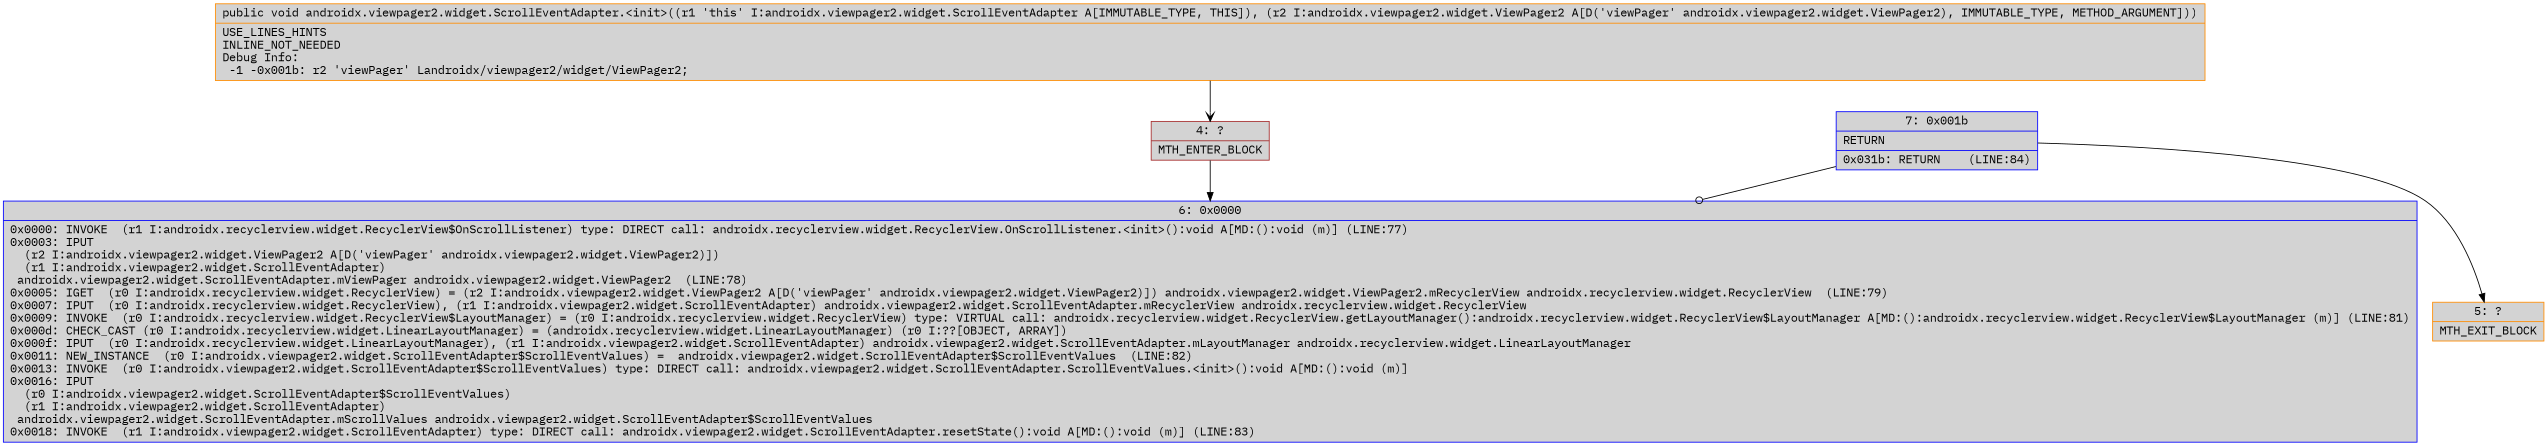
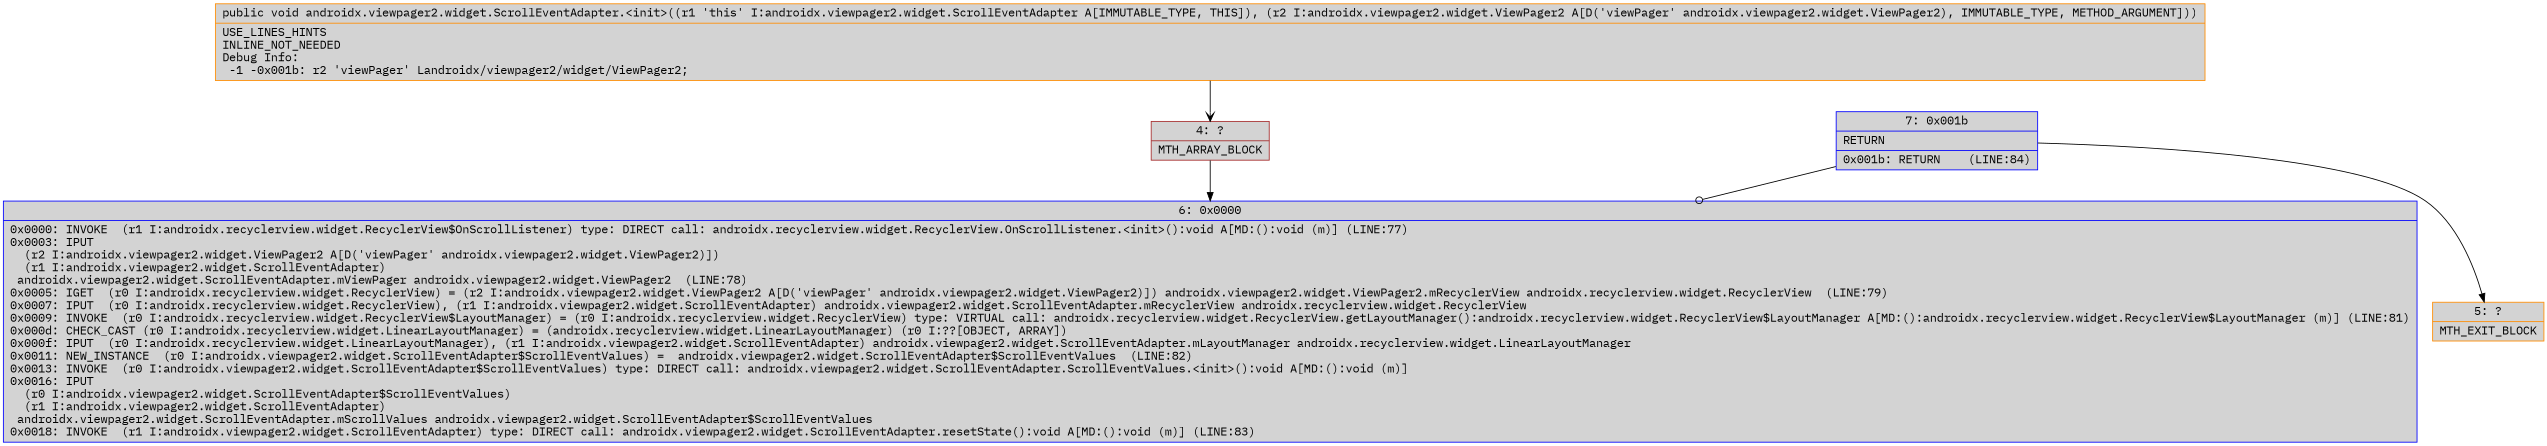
(1210, 150) -> (1210, 150)
(1937, 160) -> (1937, 160)
